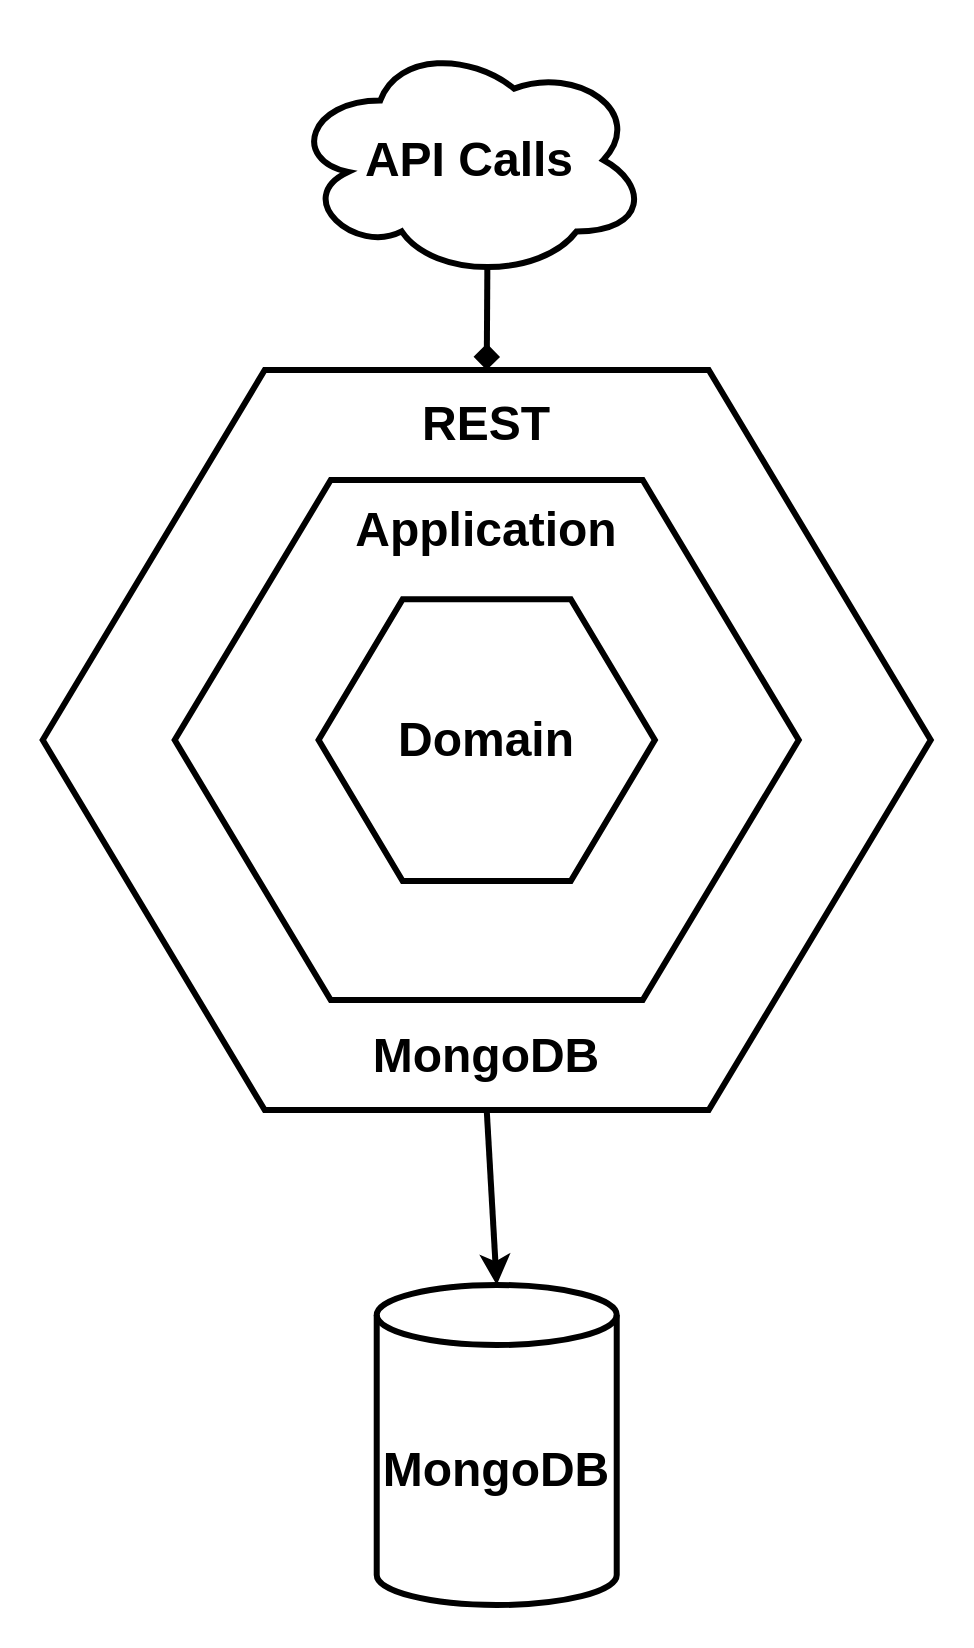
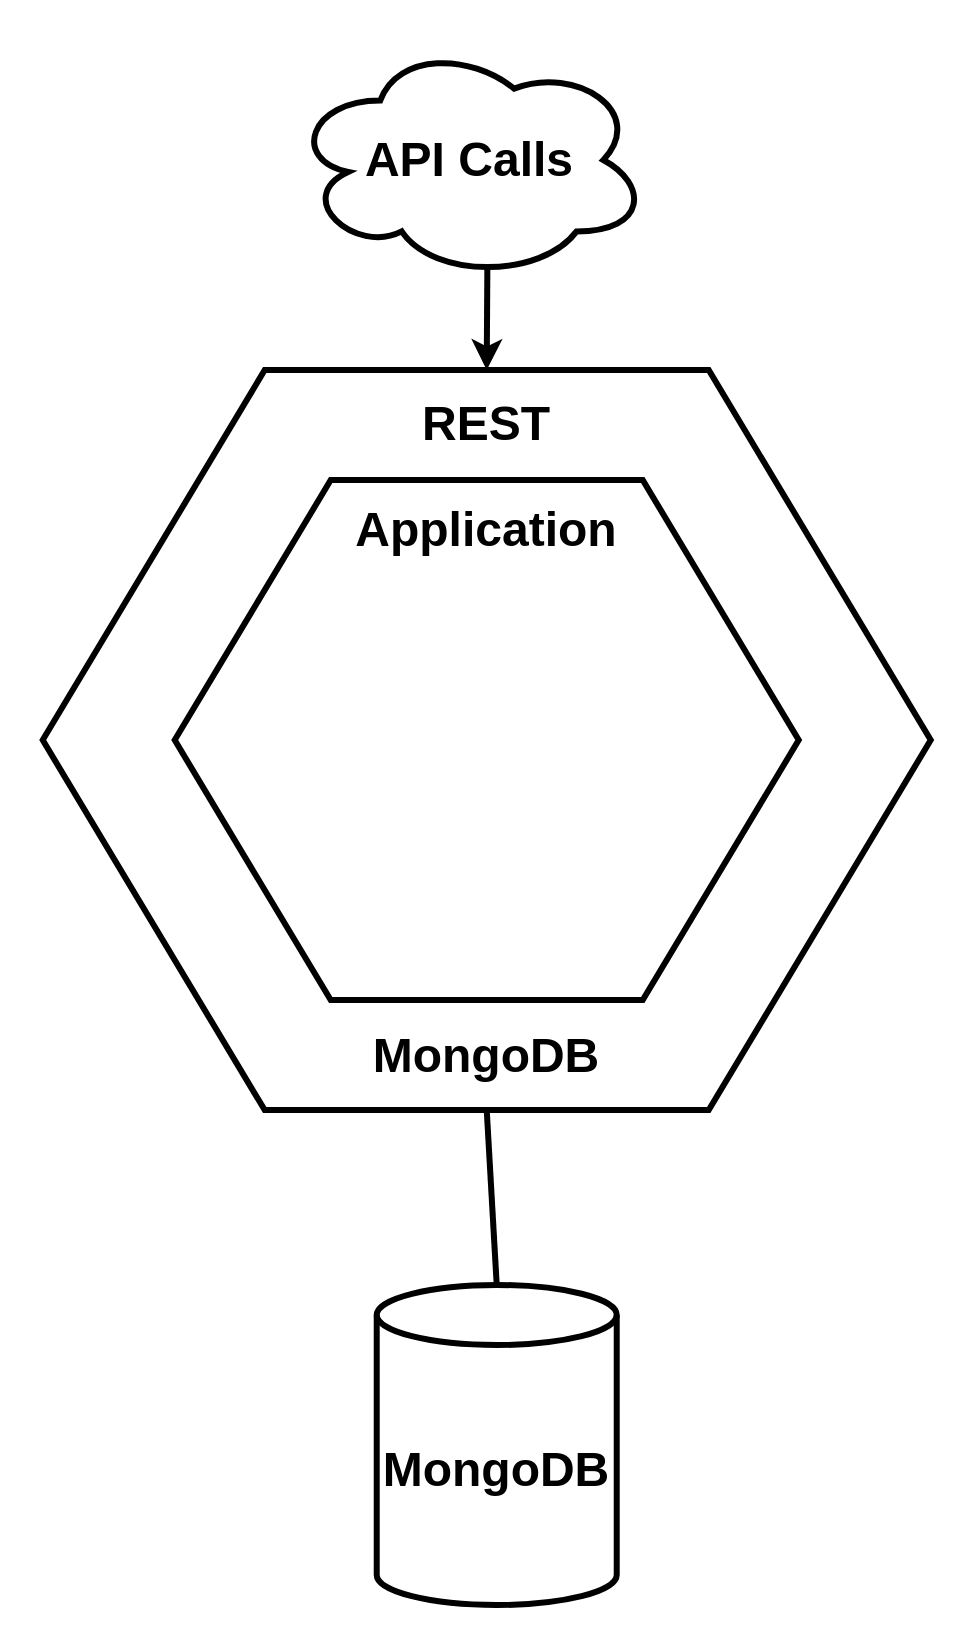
(487, 345) -> (487, 345)
(487, 740) -> none
(496, 1264) -> (496, 1280)
